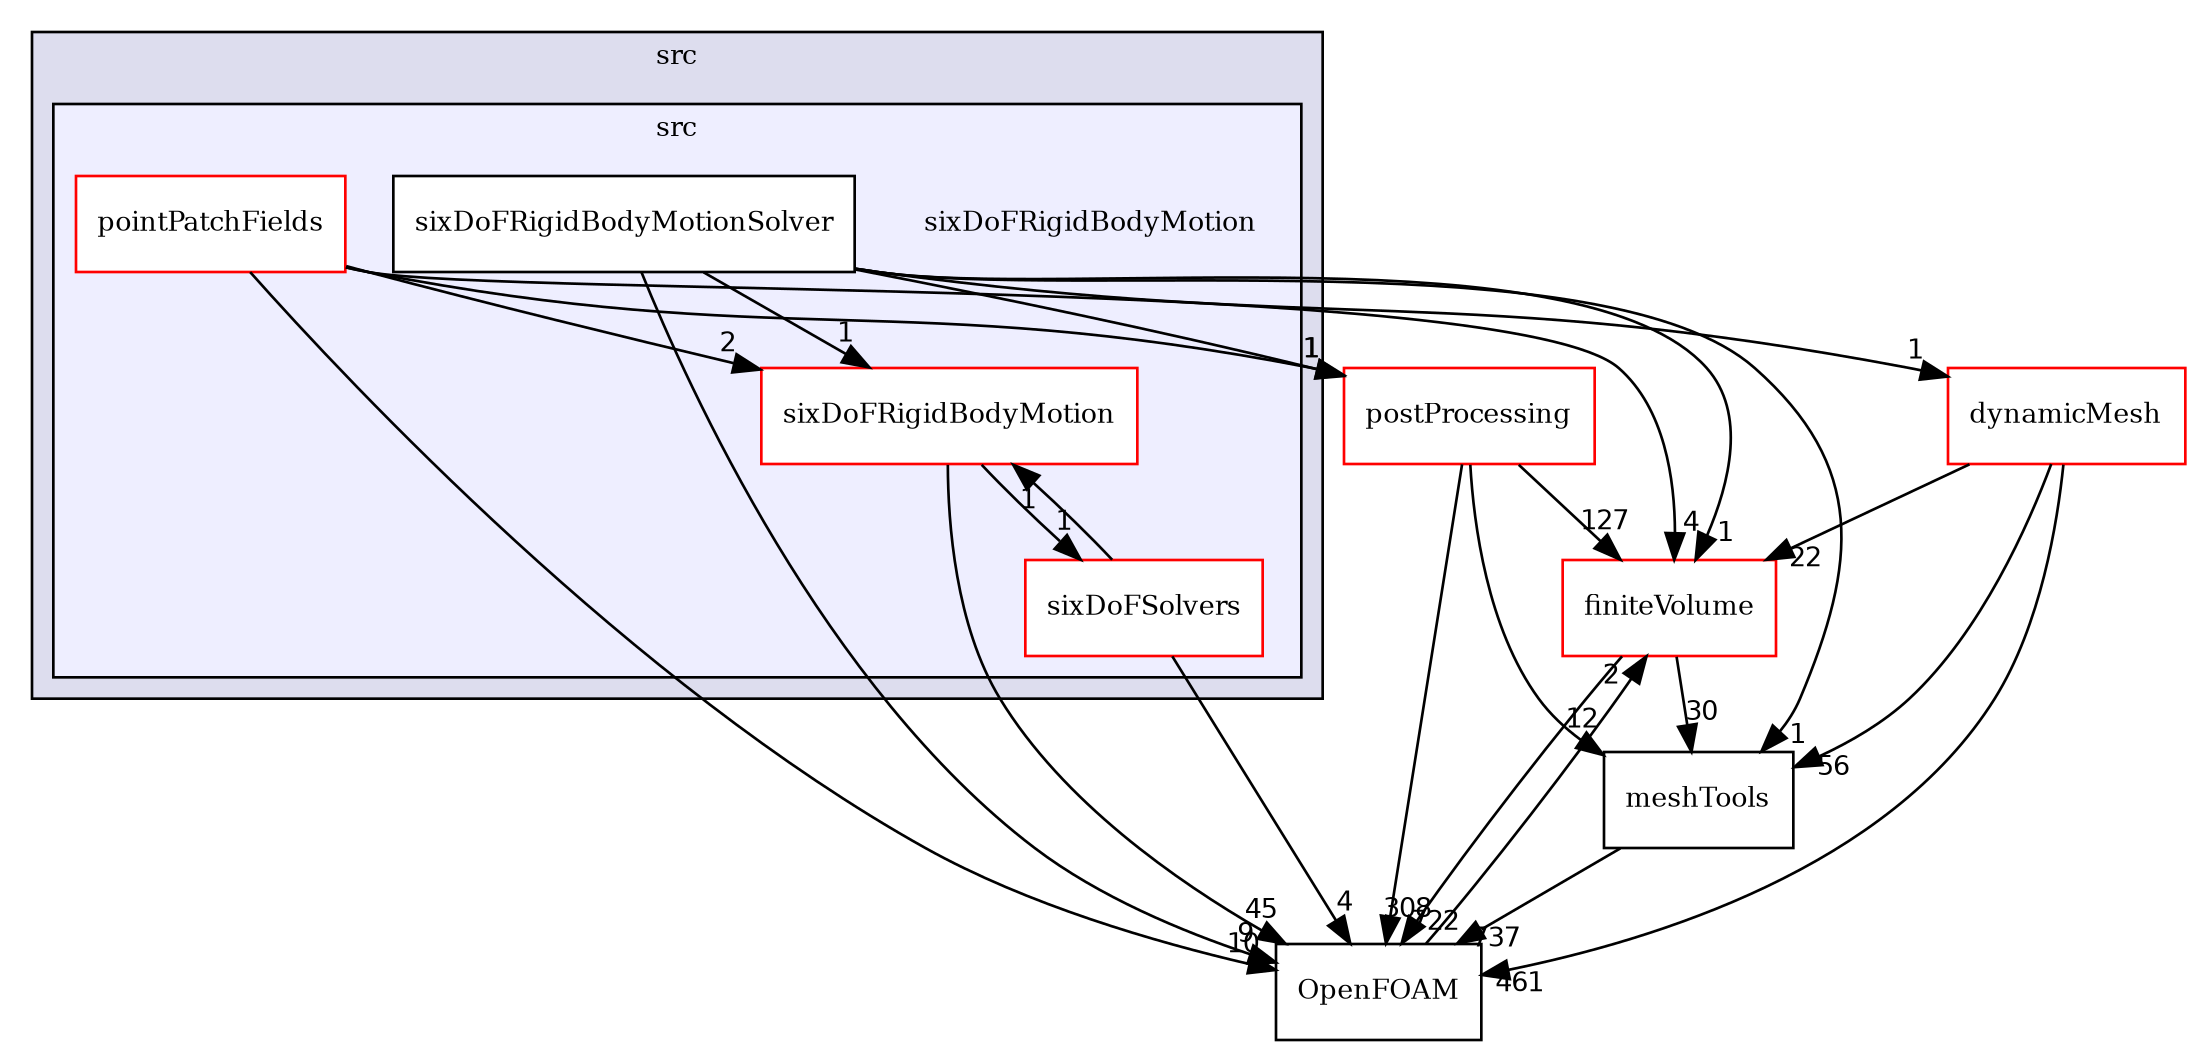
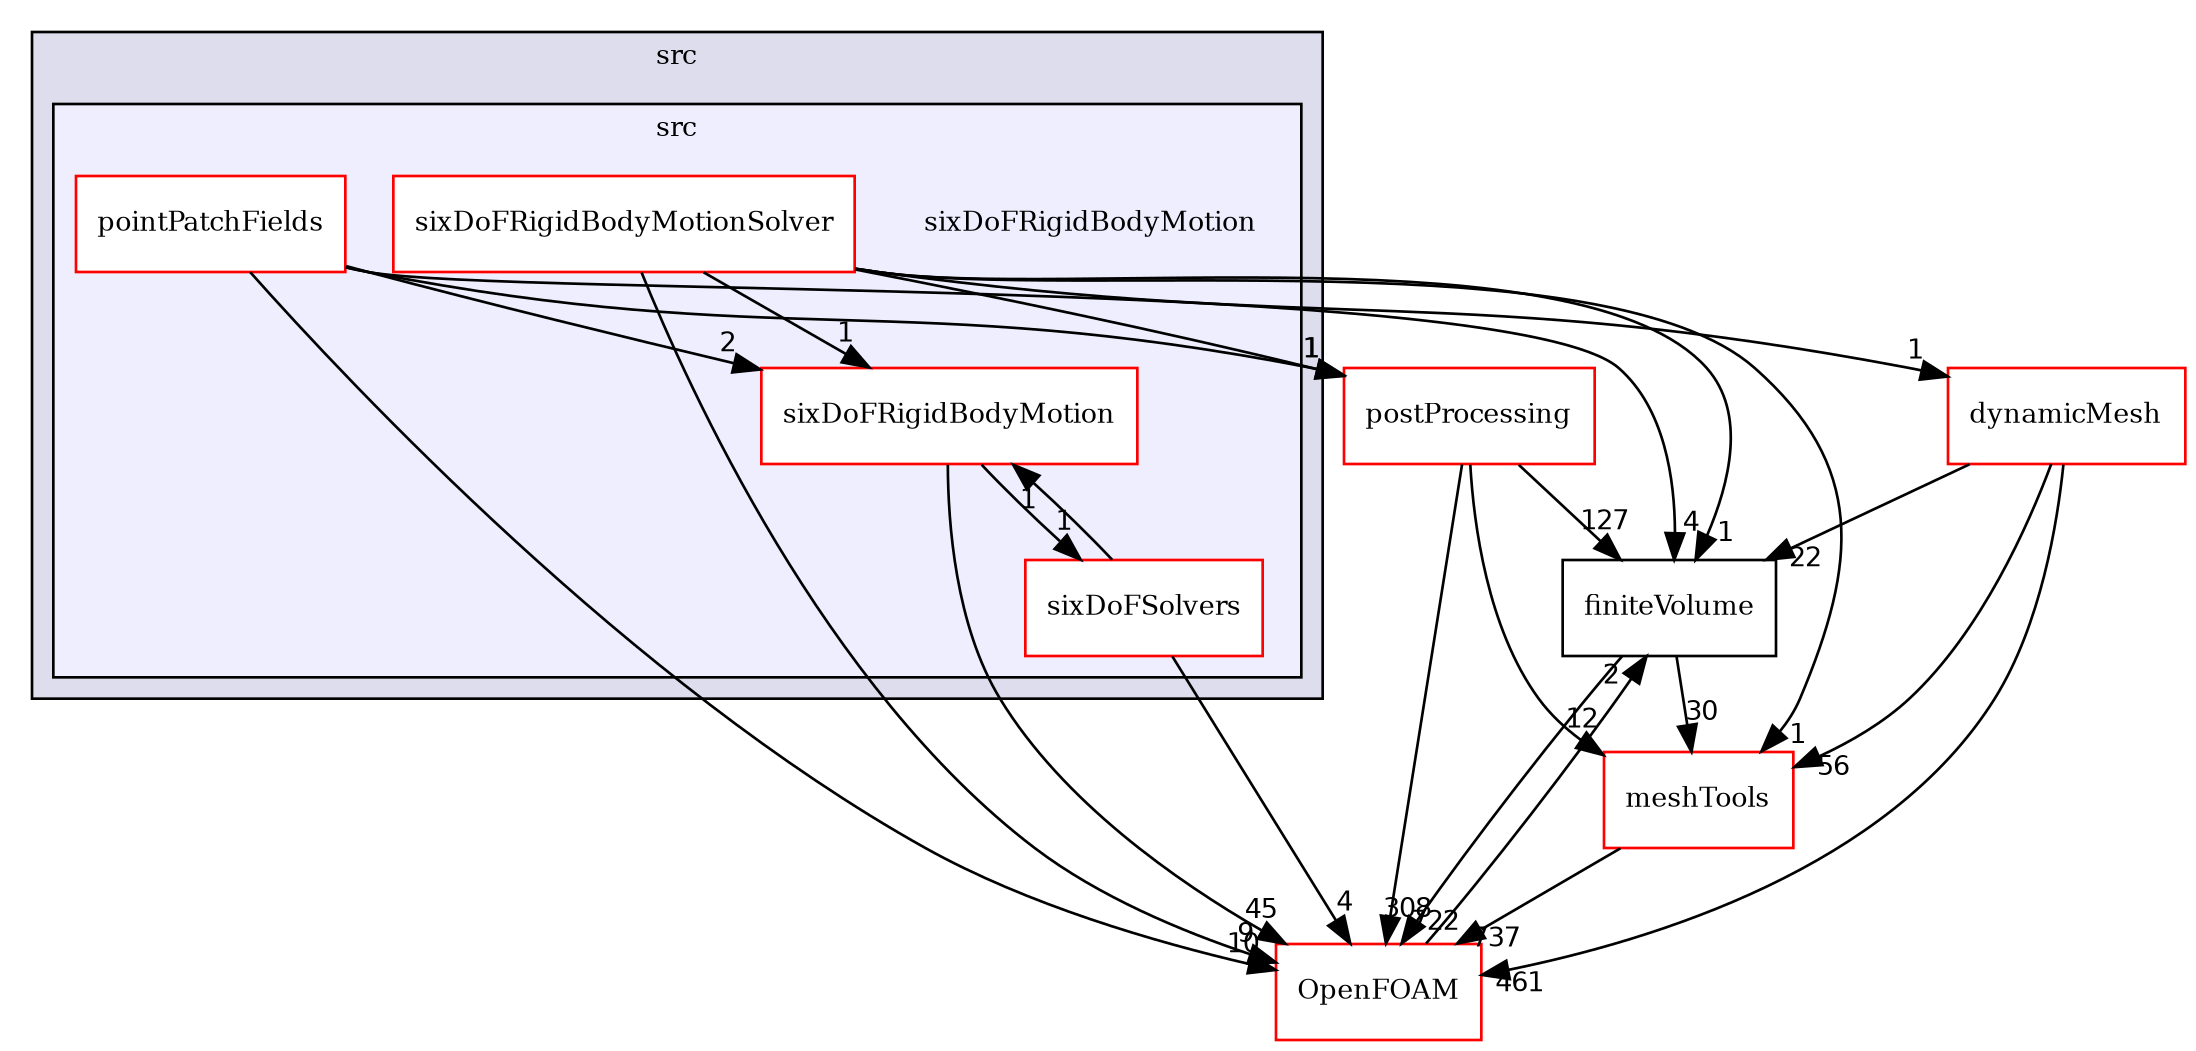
(624, 224) -> (624, 224)
(1669, 608) -> (1669, 608)
(1699, 800) -> (1699, 800)
(1379, 992) -> (1379, 992)
